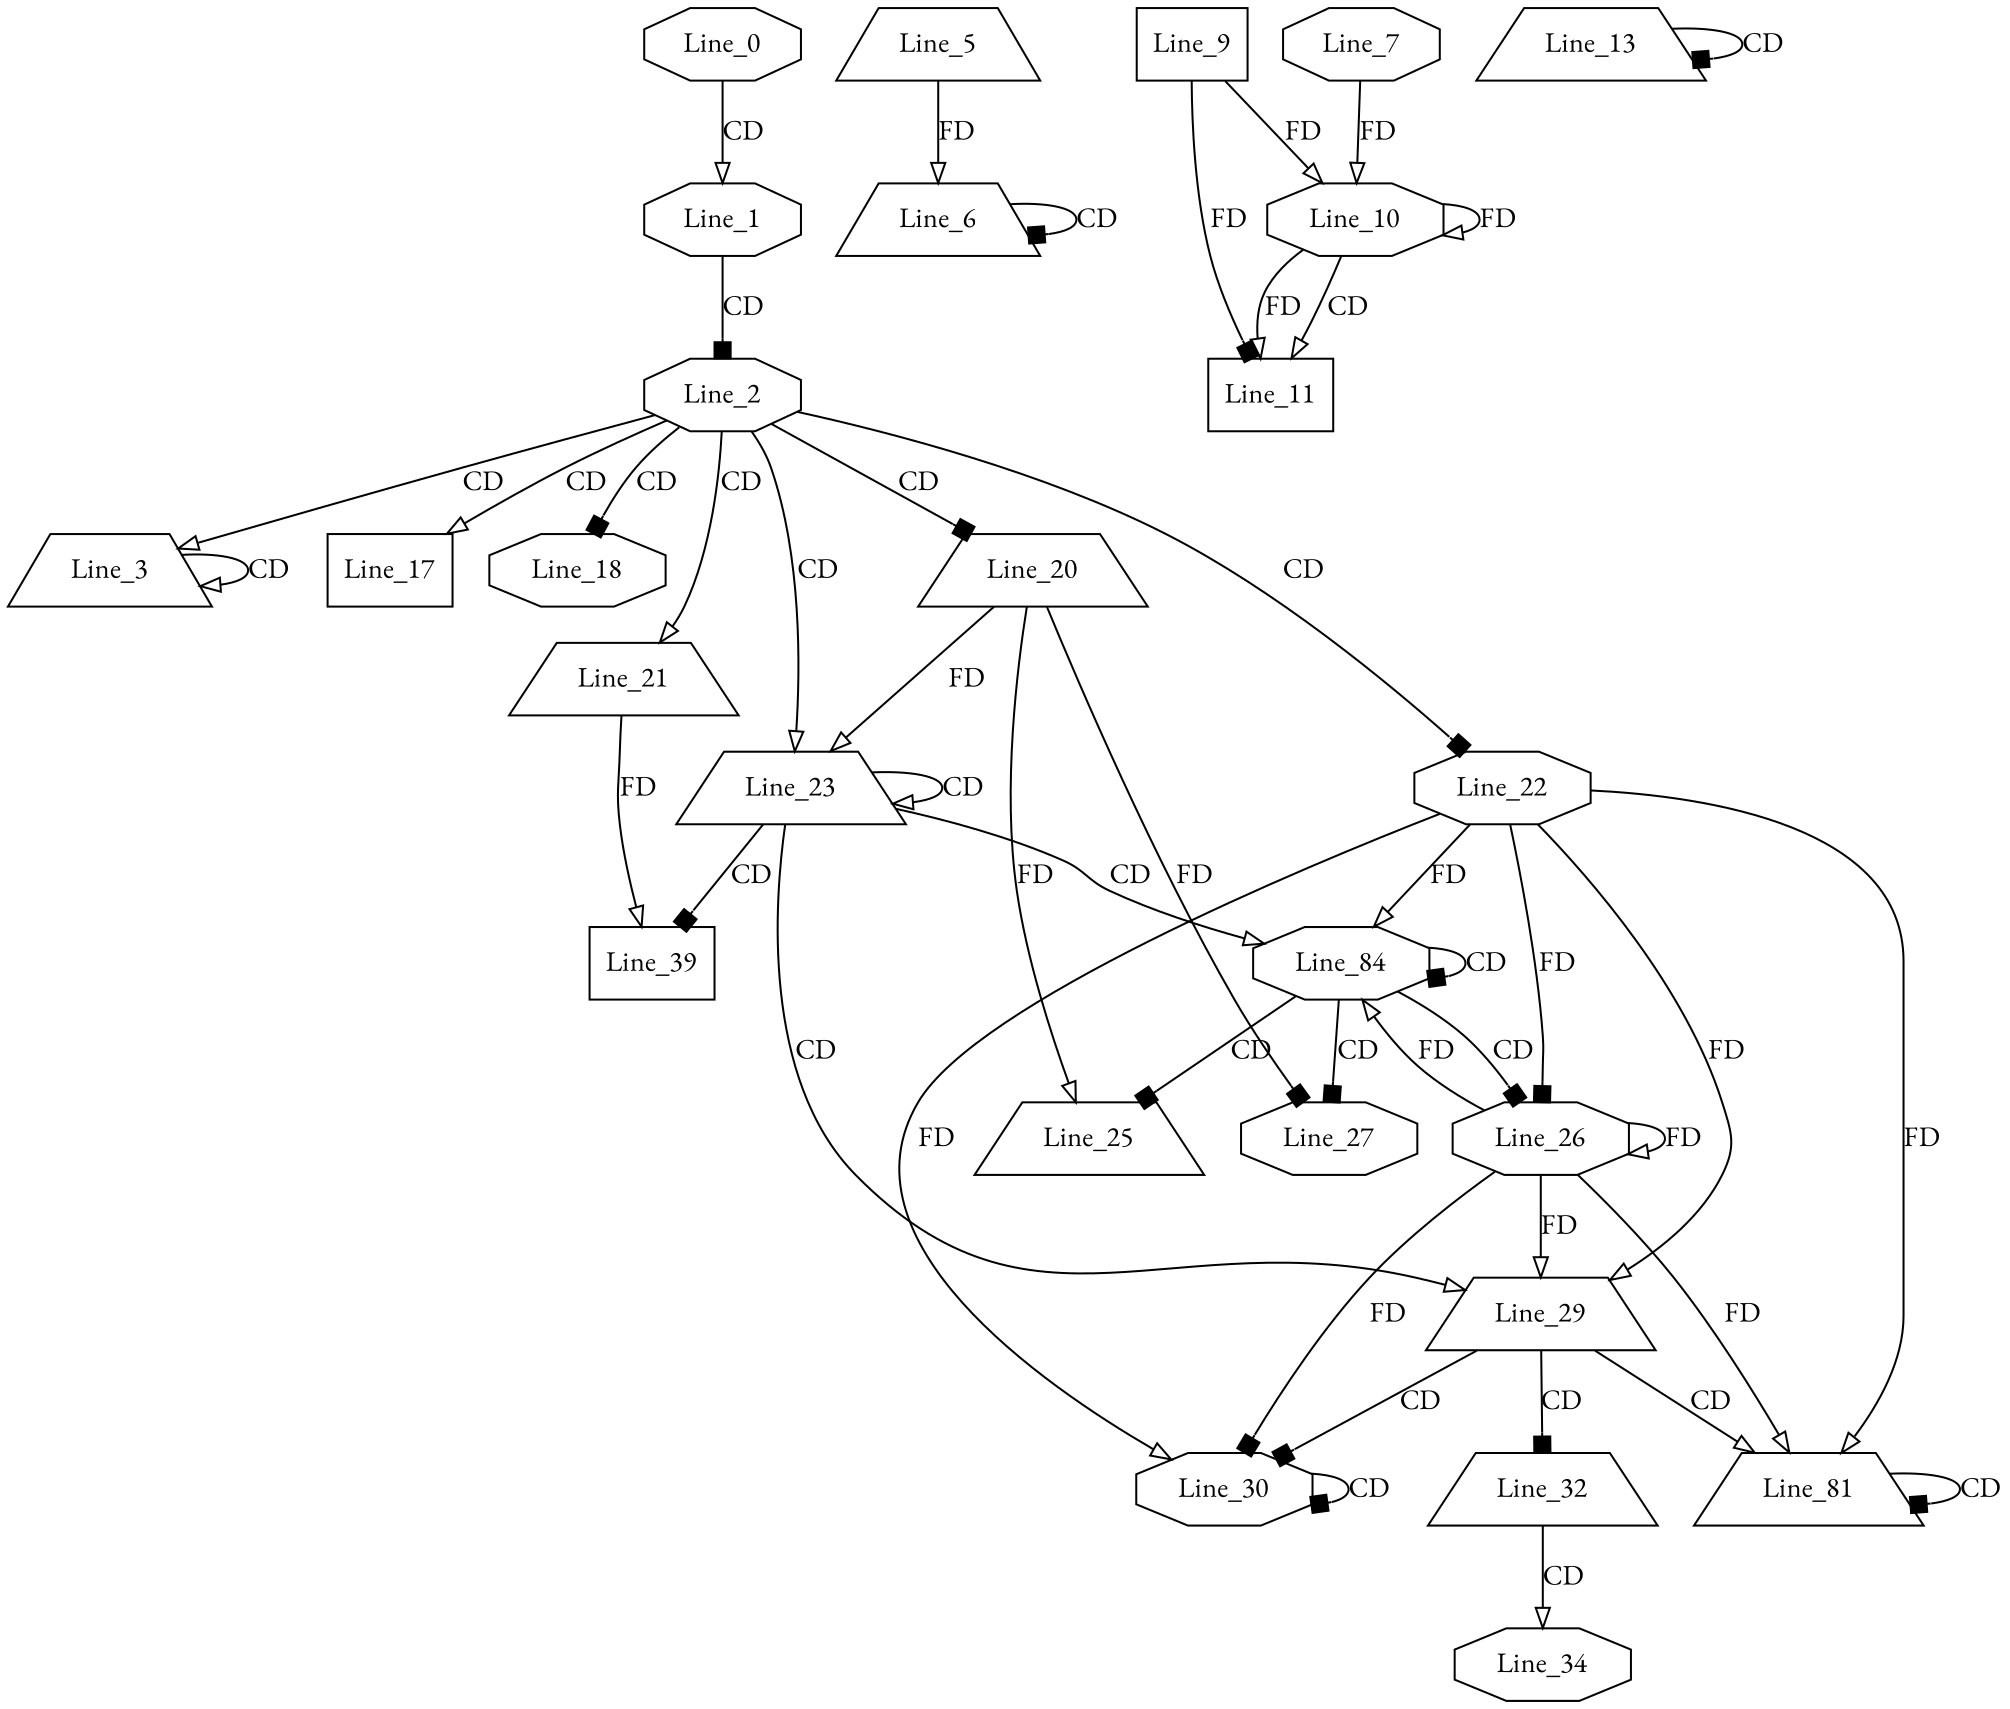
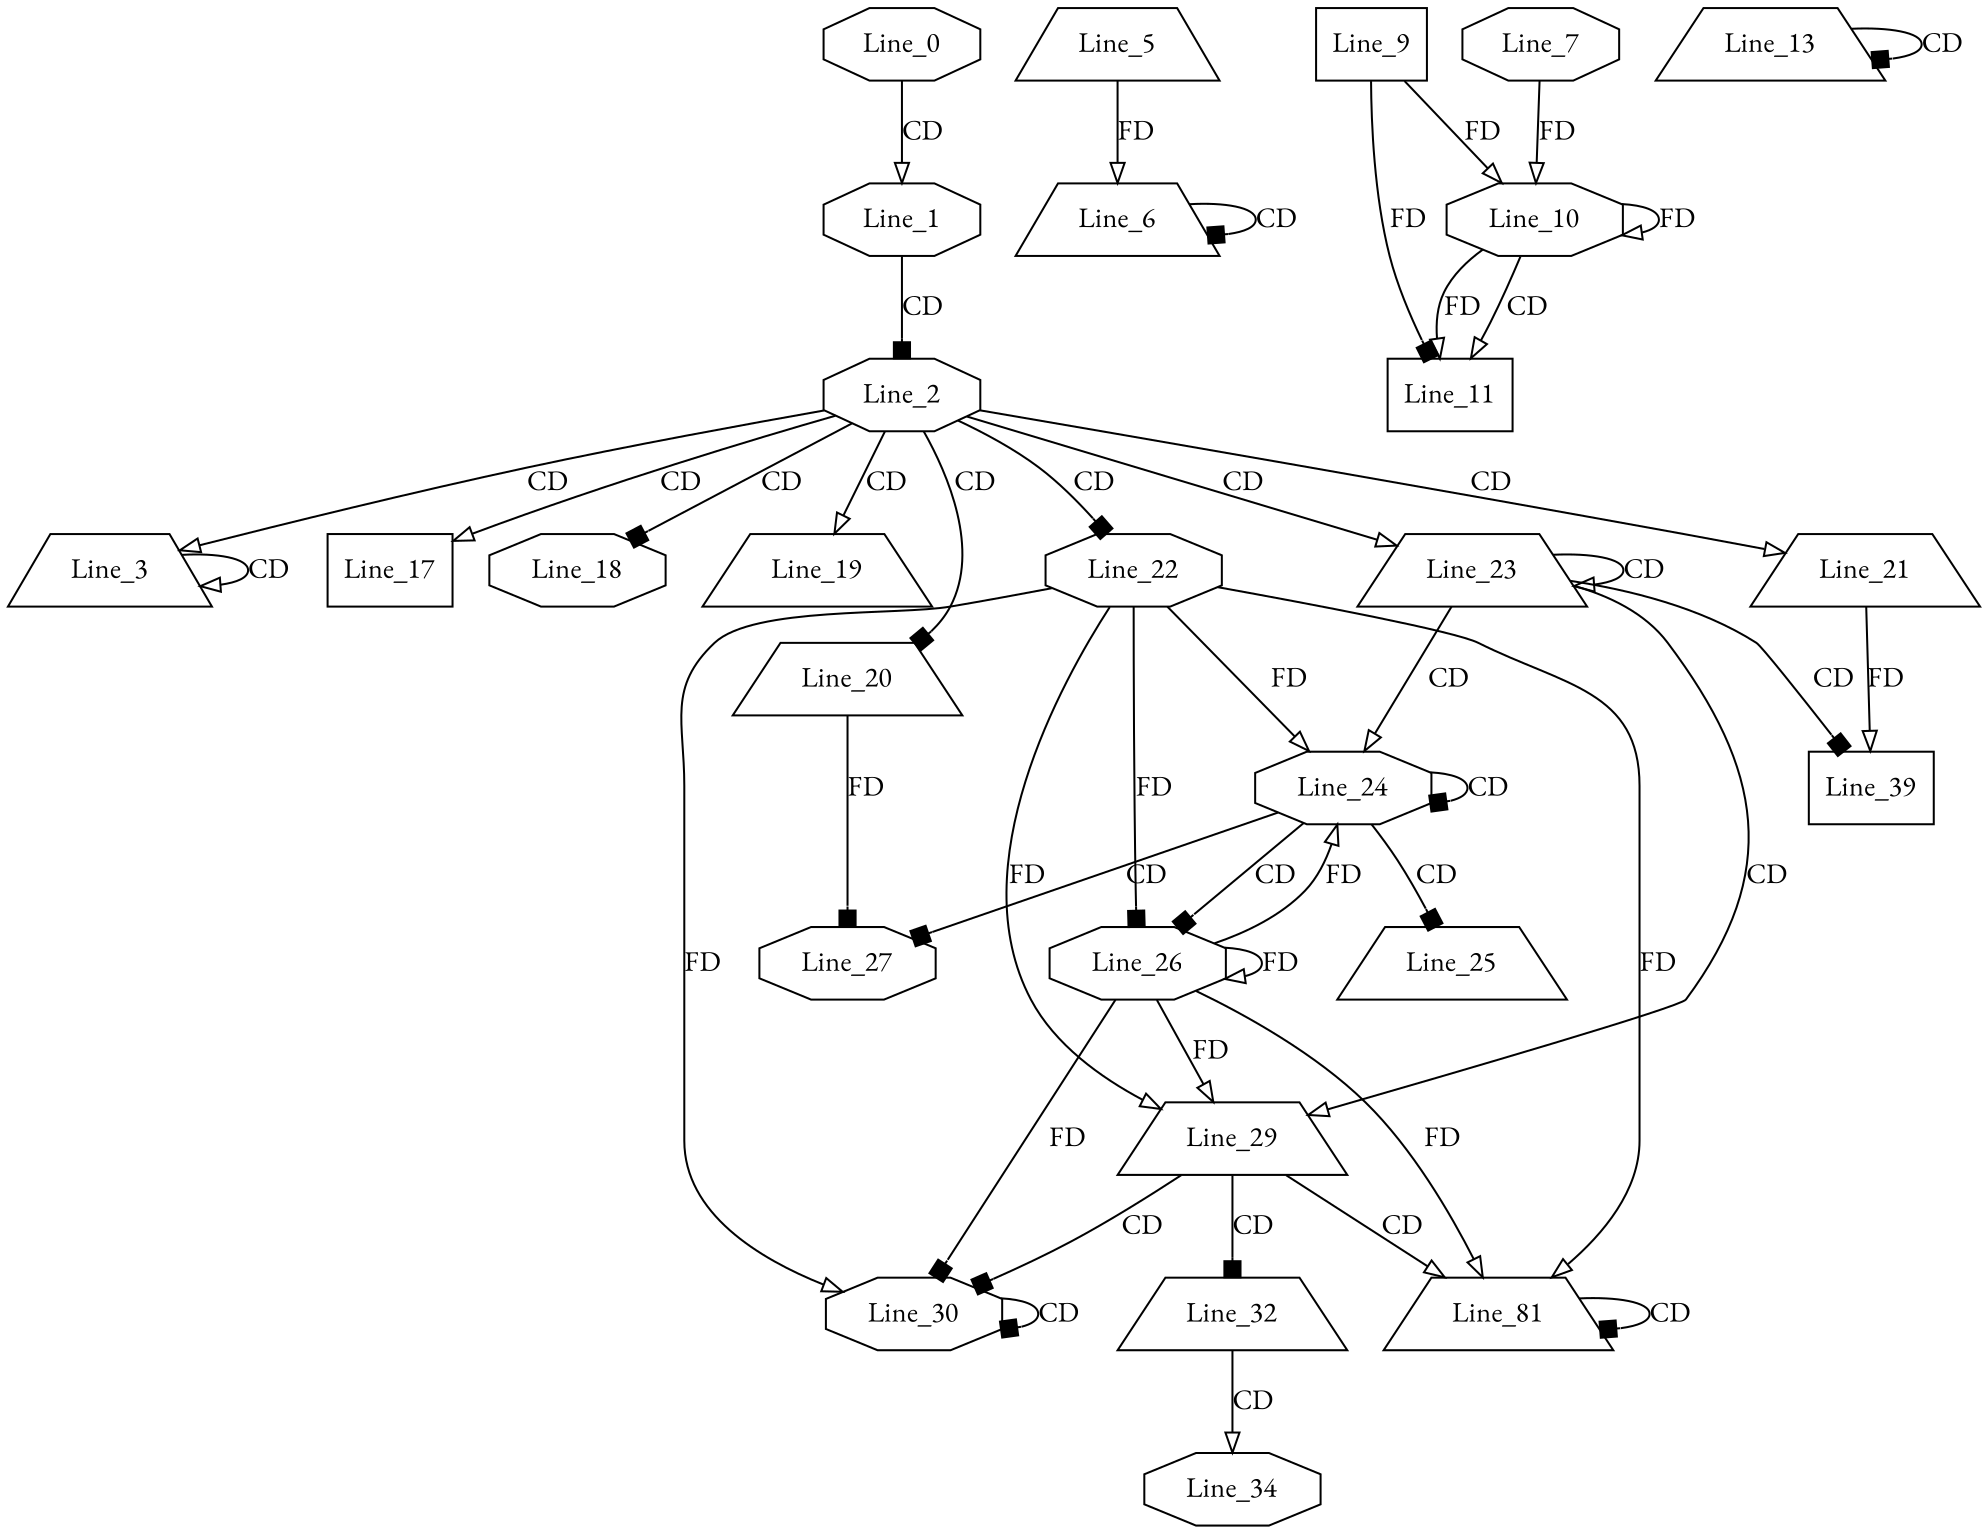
none -> (817, 570)
(920, 672) -> none
(1014, 860) -> none
(1341, 963) -> (1343, 788)
